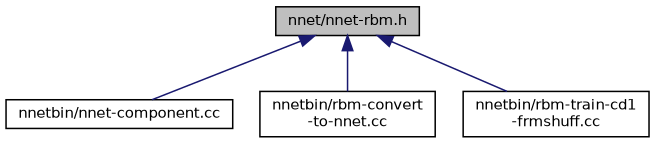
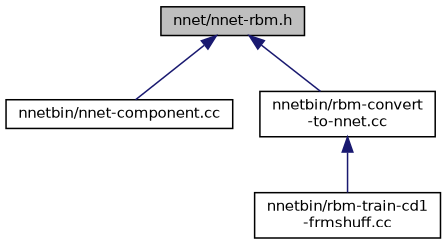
(449, 66) -> (348, 173)
